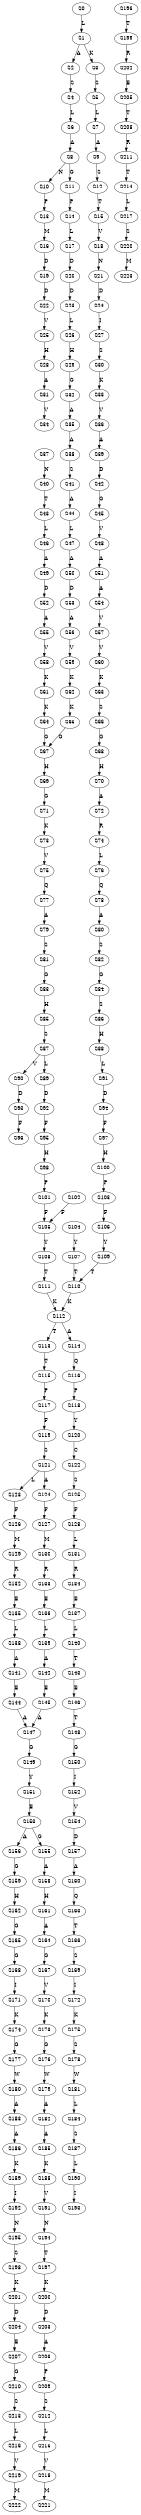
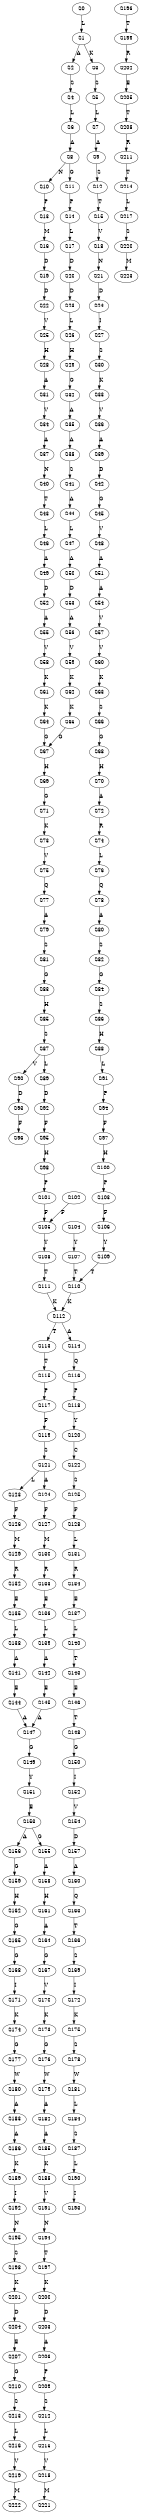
none -> (44, 438)
(105, 1094) -> (105, 1094)
